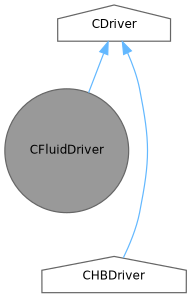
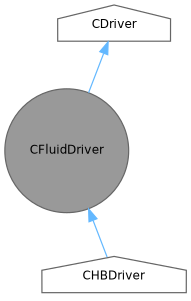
(147, 156) -> (100, 239)
